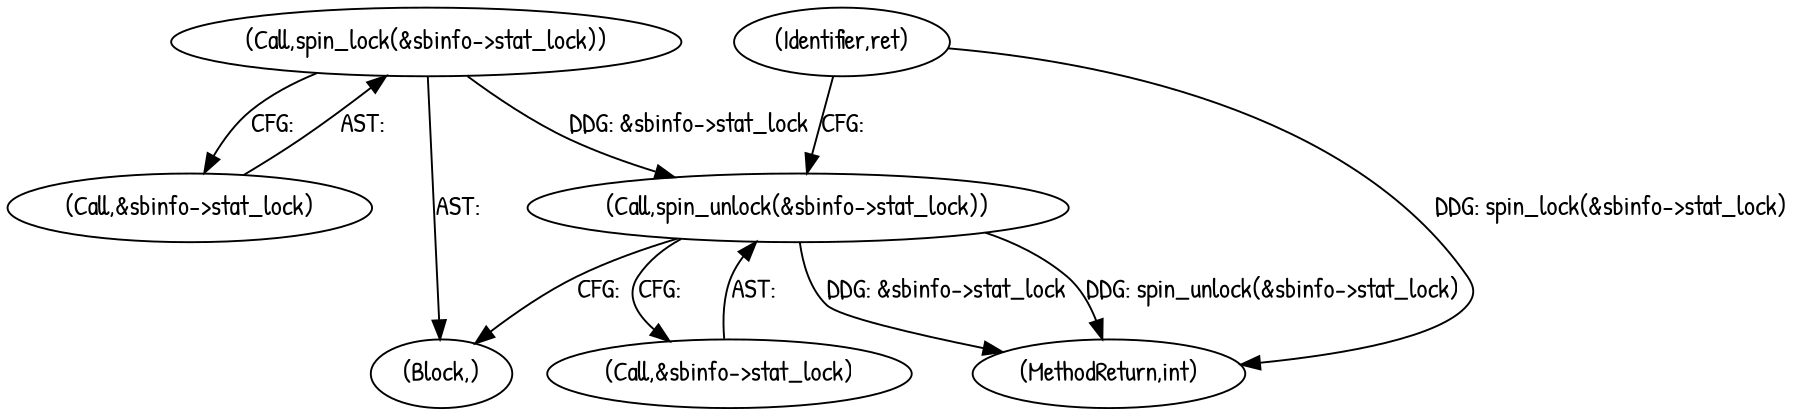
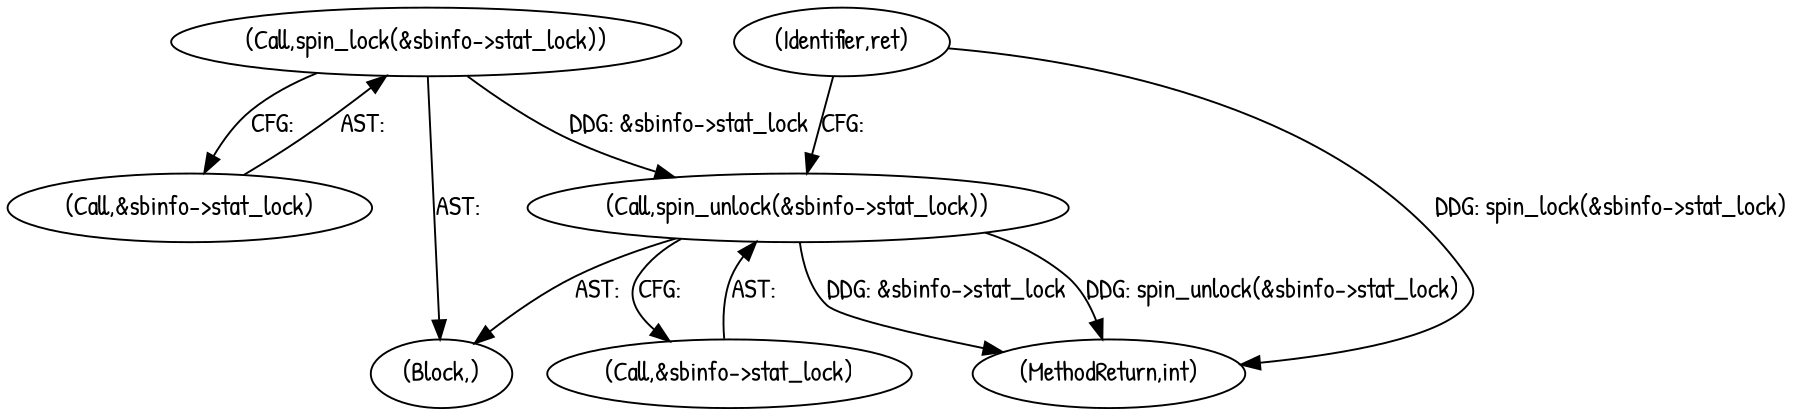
(602, 291) -> (601, 291)
